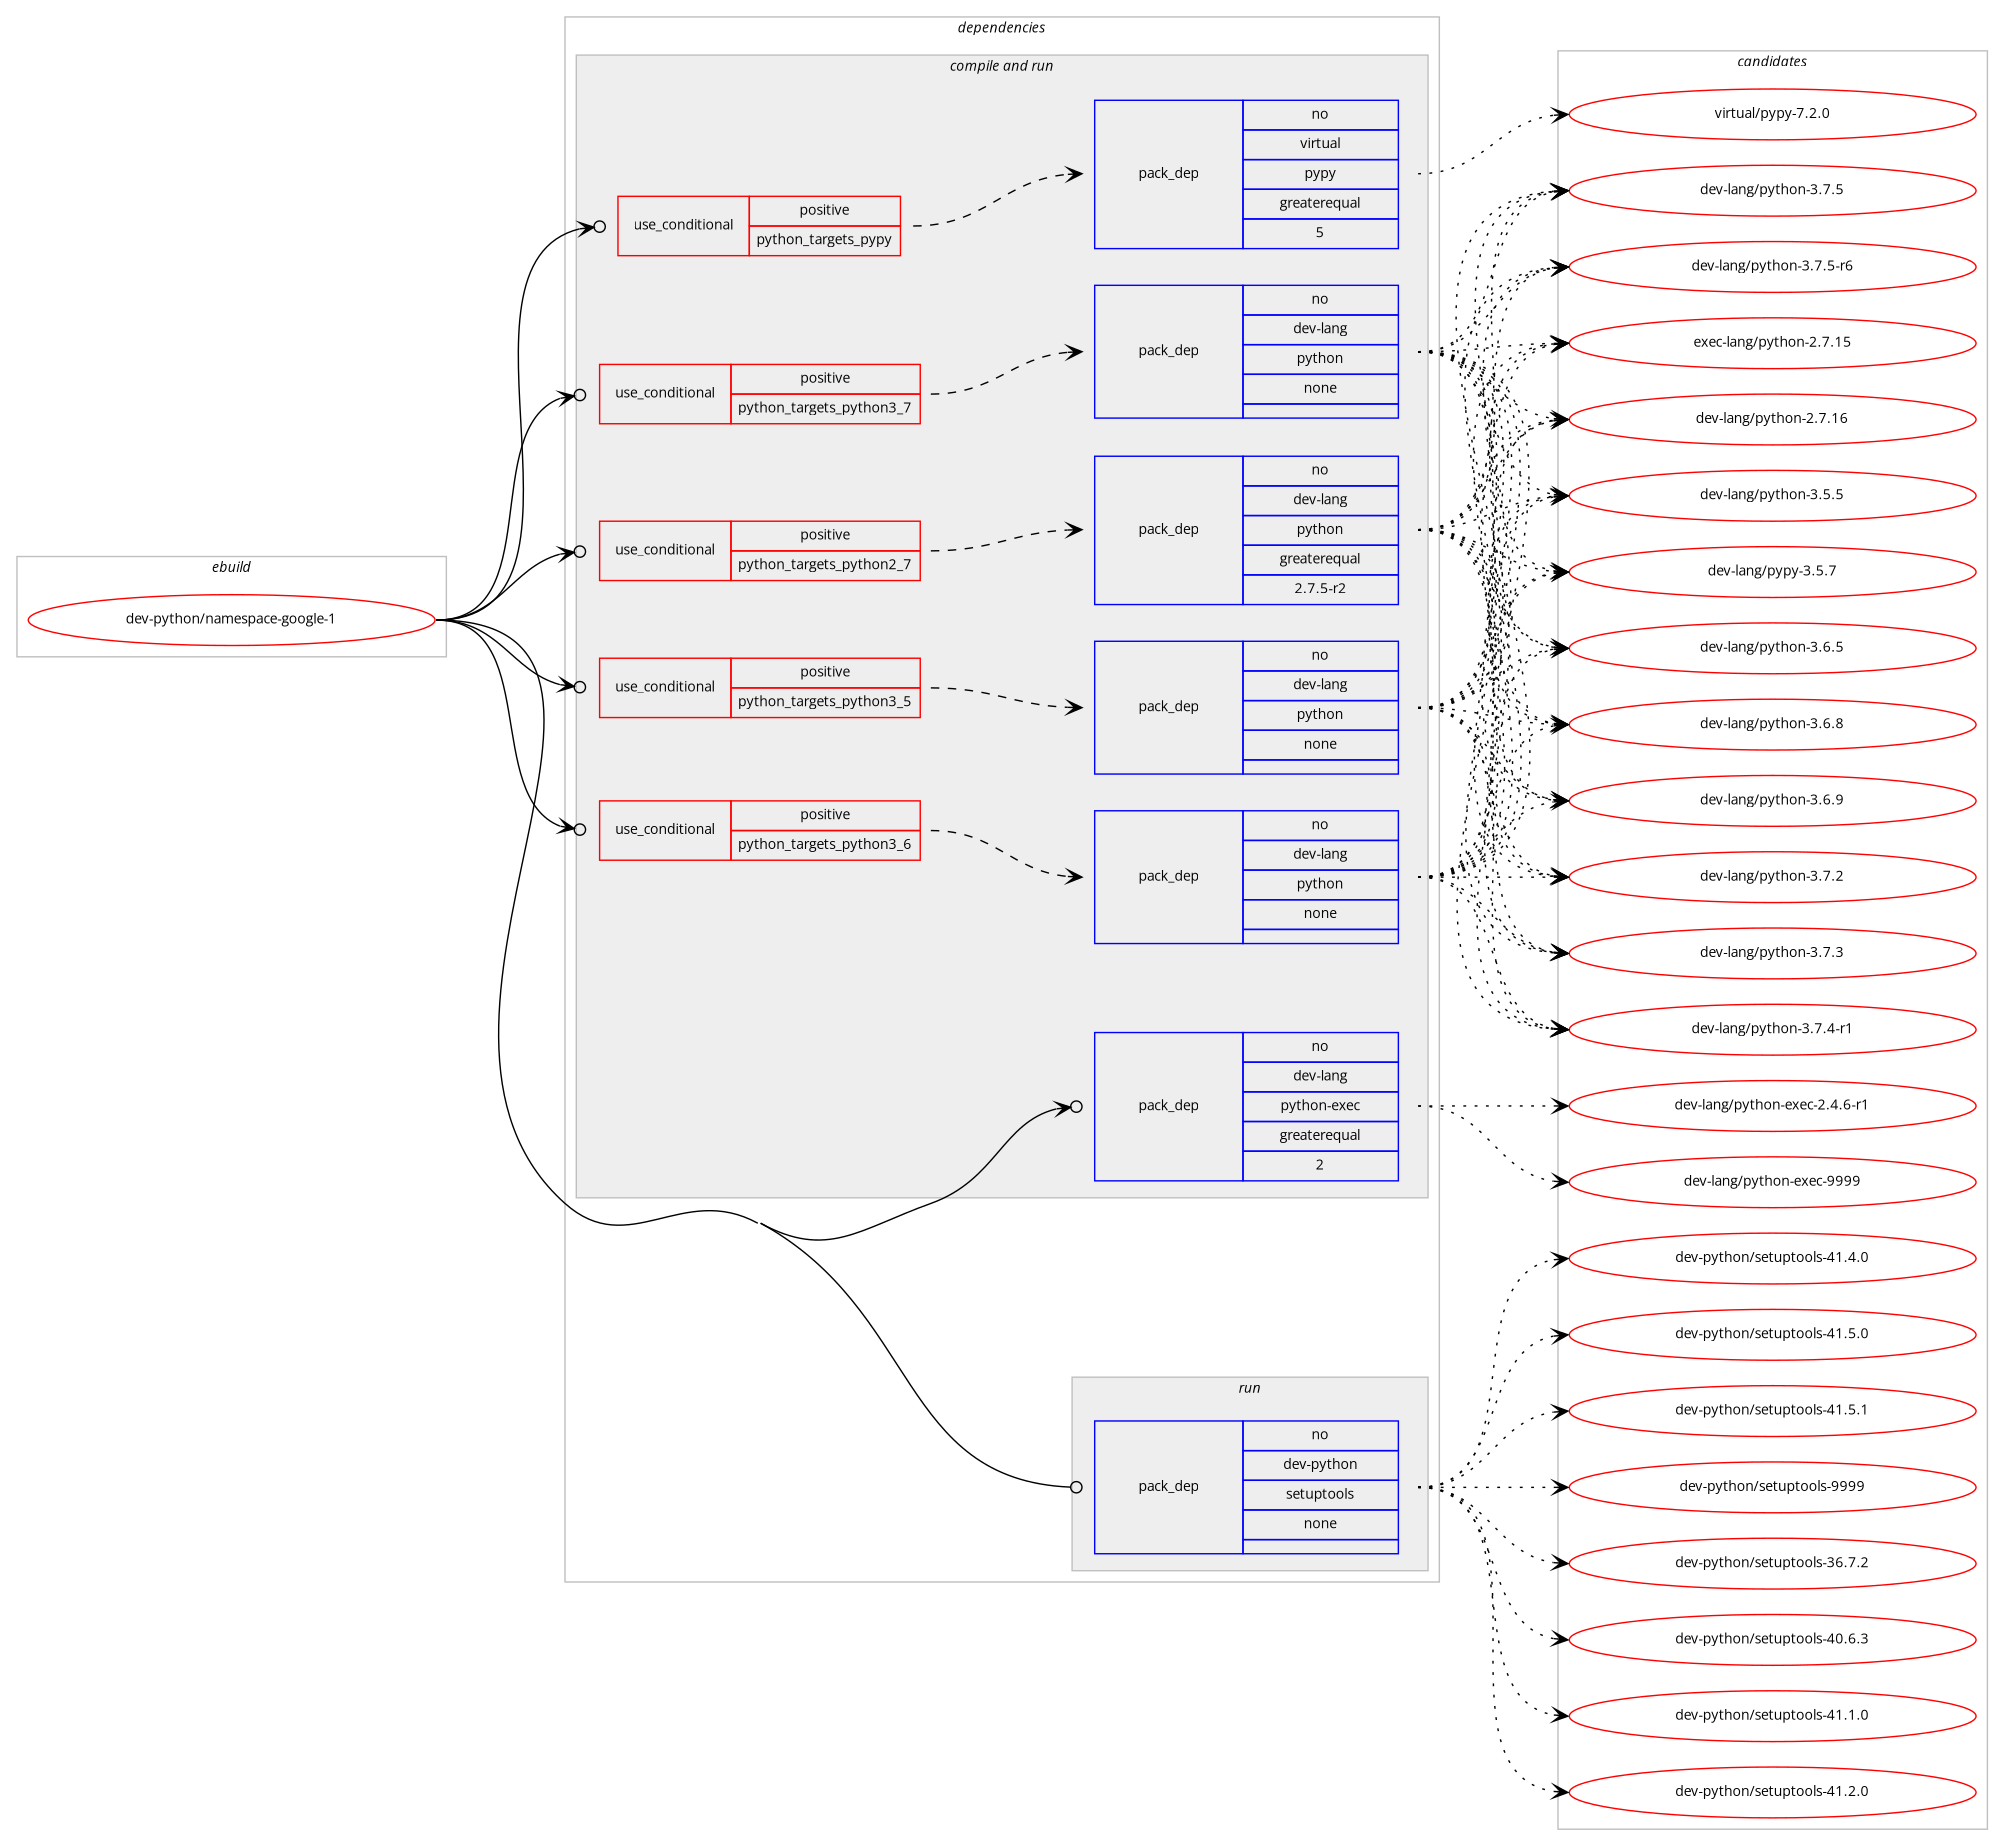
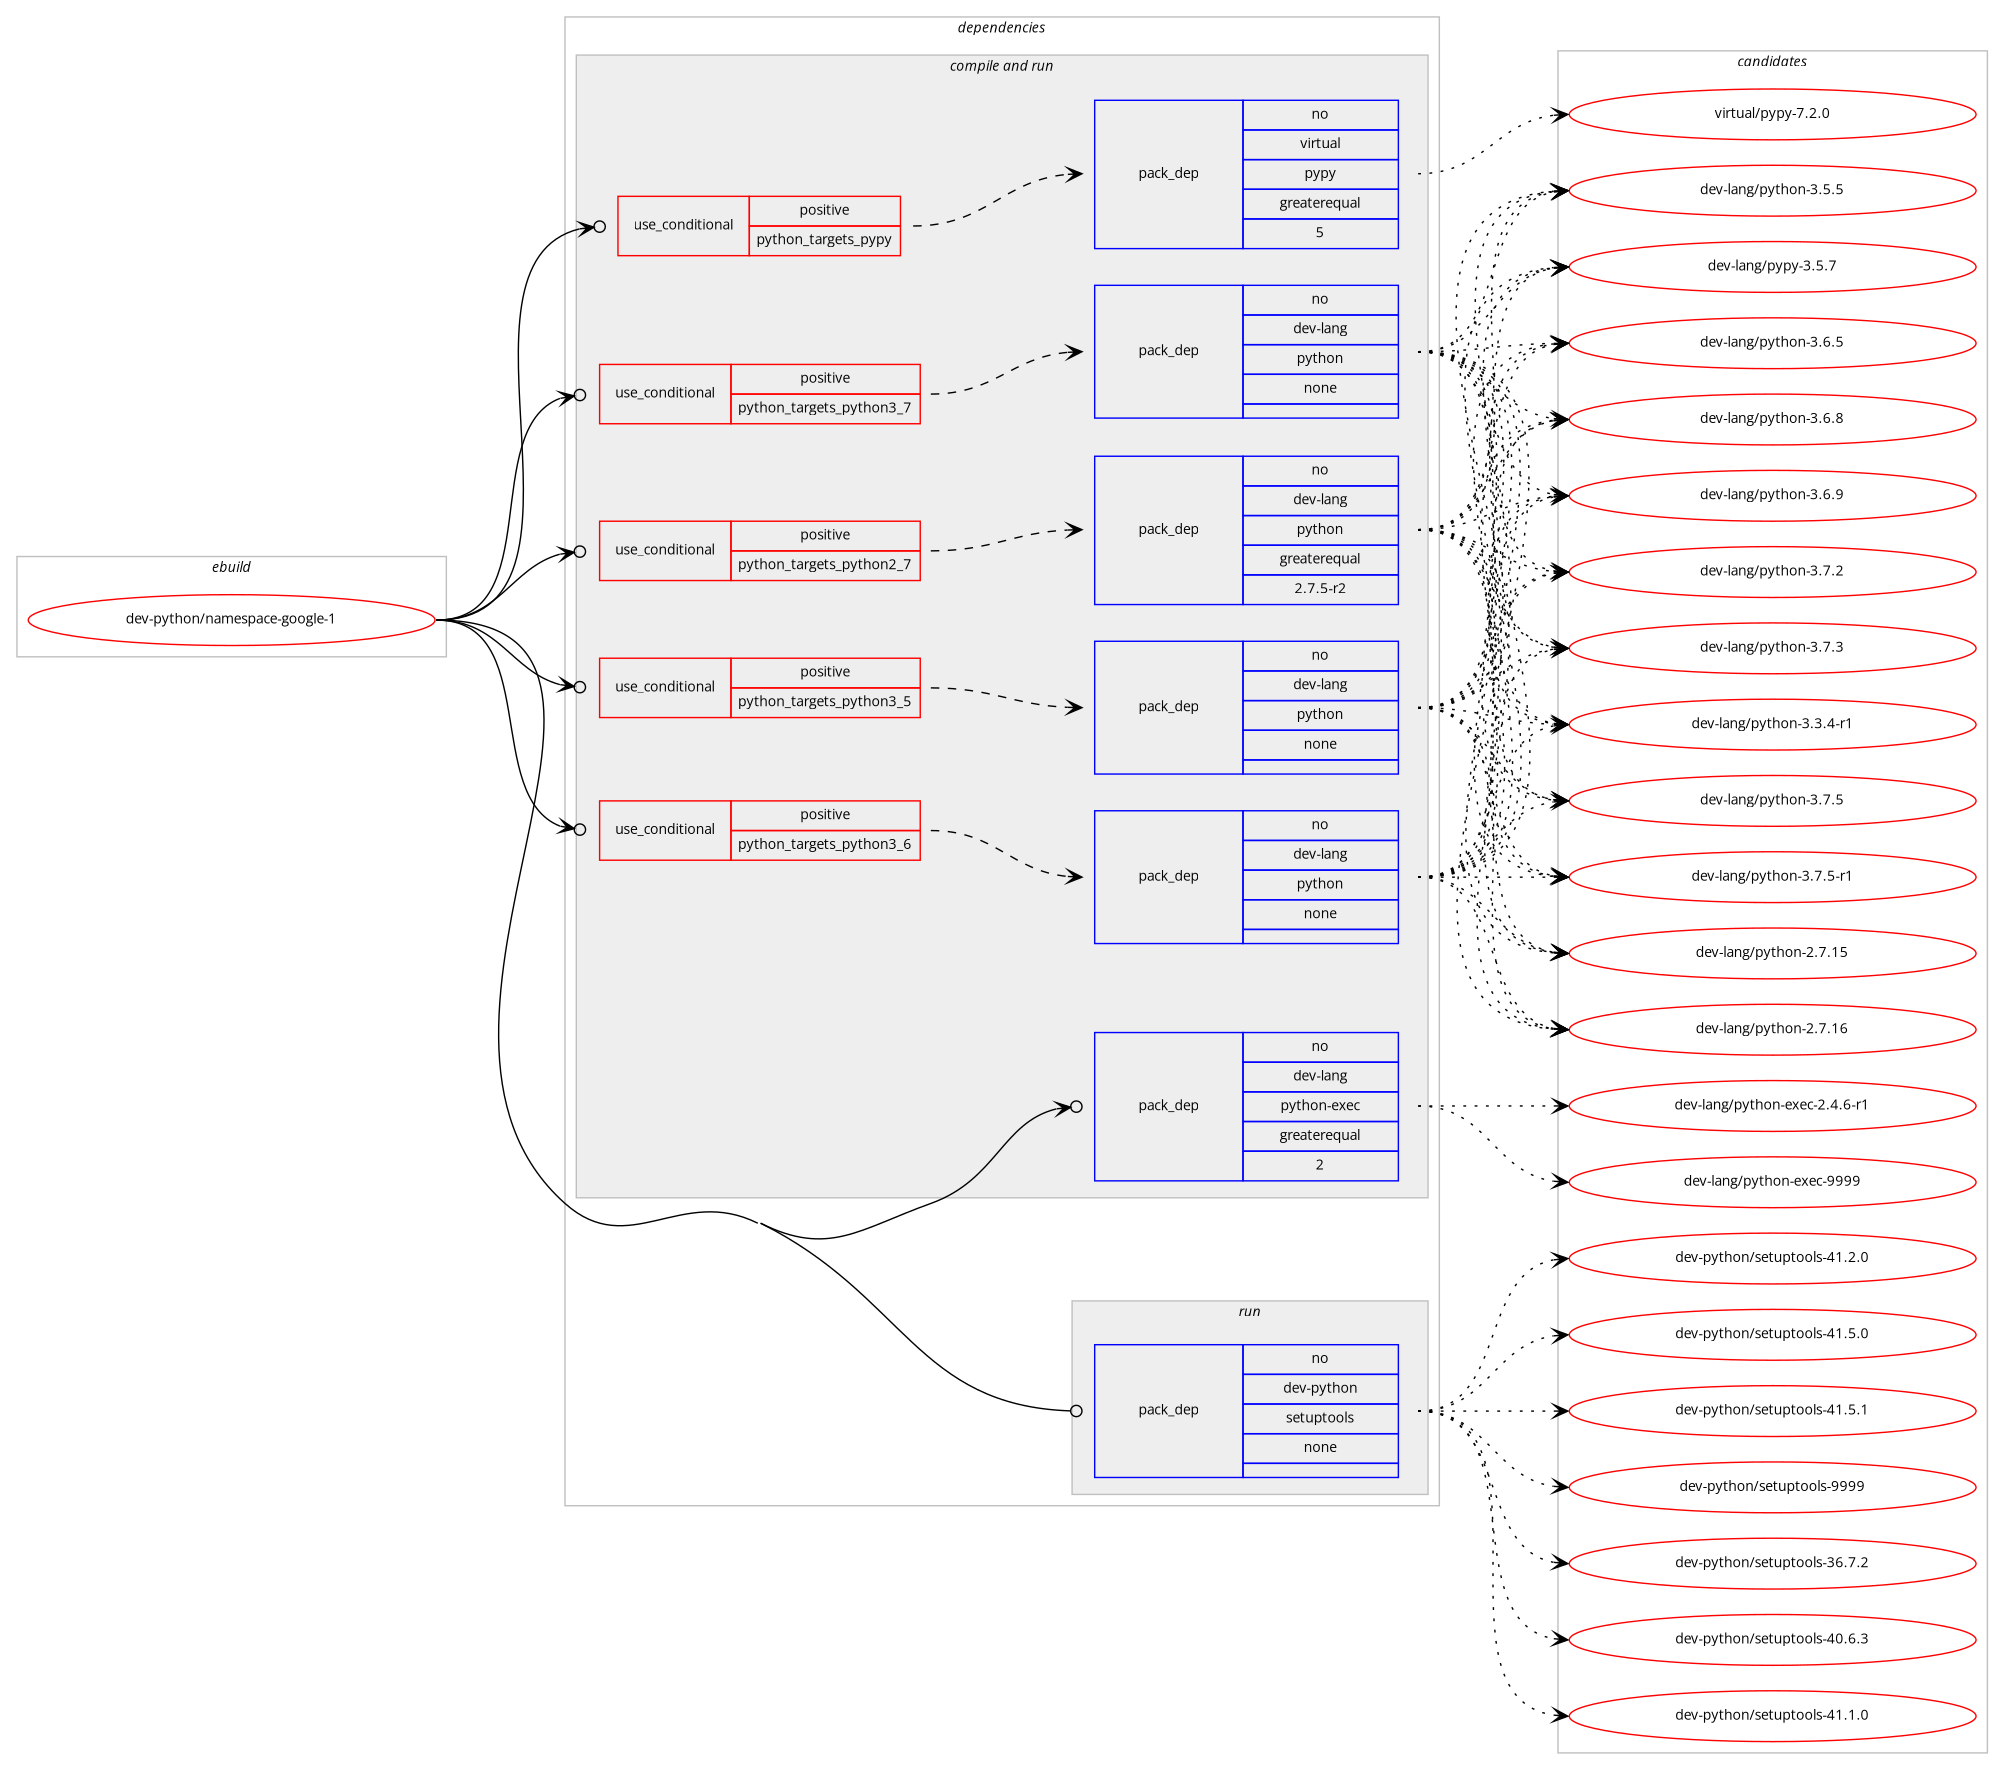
(1773, 267) -> (1773, 877)
(1773, 343) -> (1773, 953)
(1773, 1030) -> (1773, 725)
(1773, 1259) -> none
